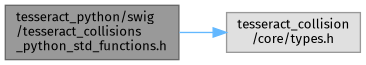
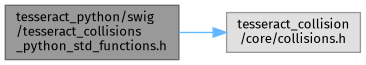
(293, 32) -> (293, 32)
